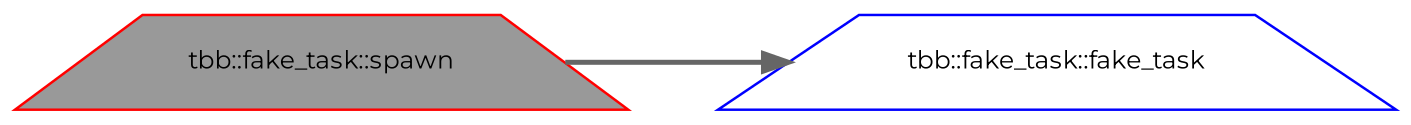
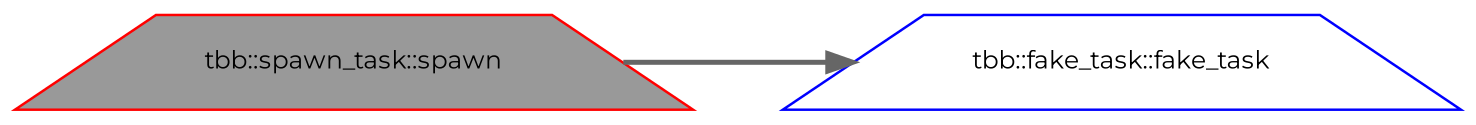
(322, 62) -> (354, 62)
